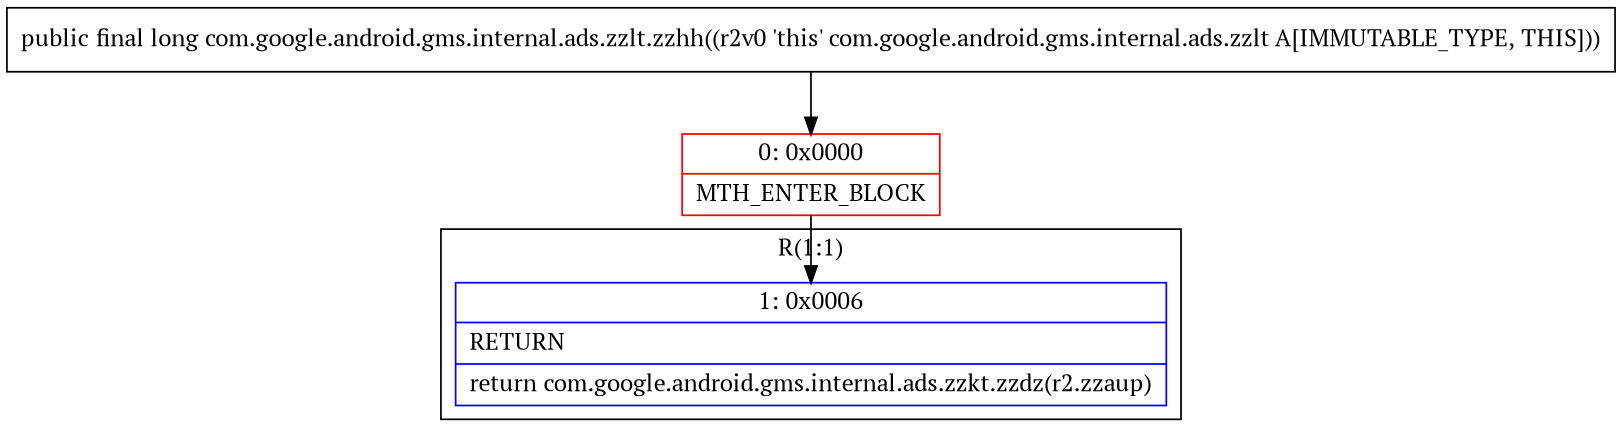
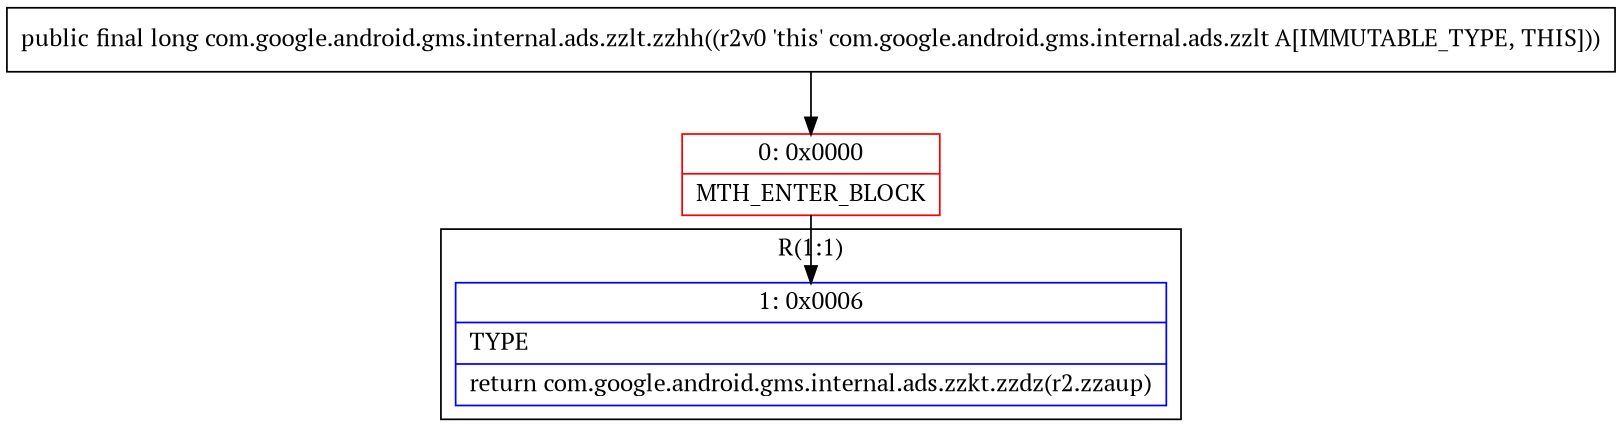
(518, 342) -> (500, 342)
